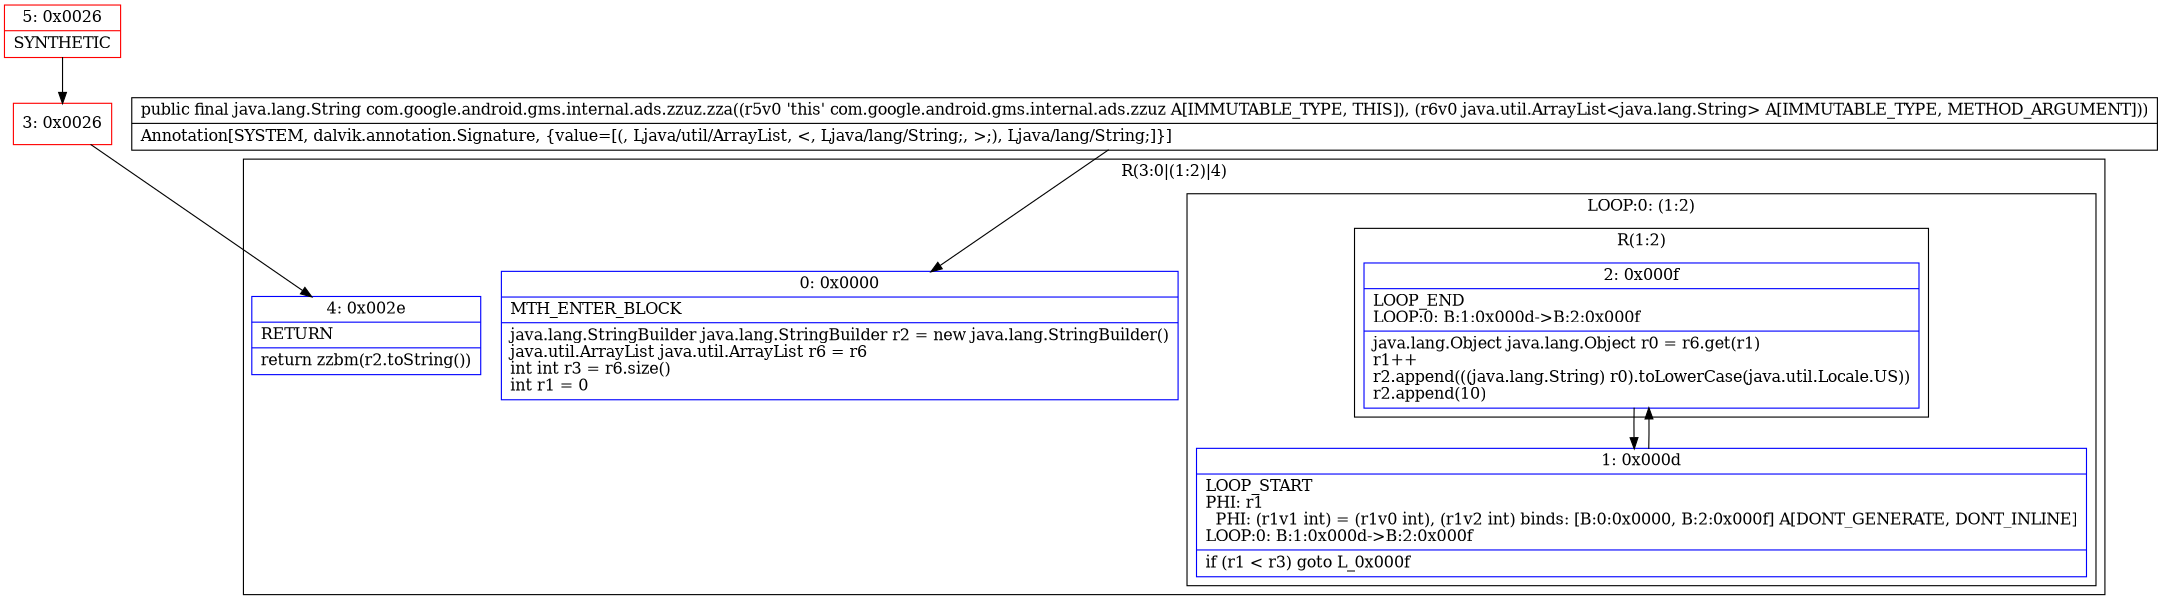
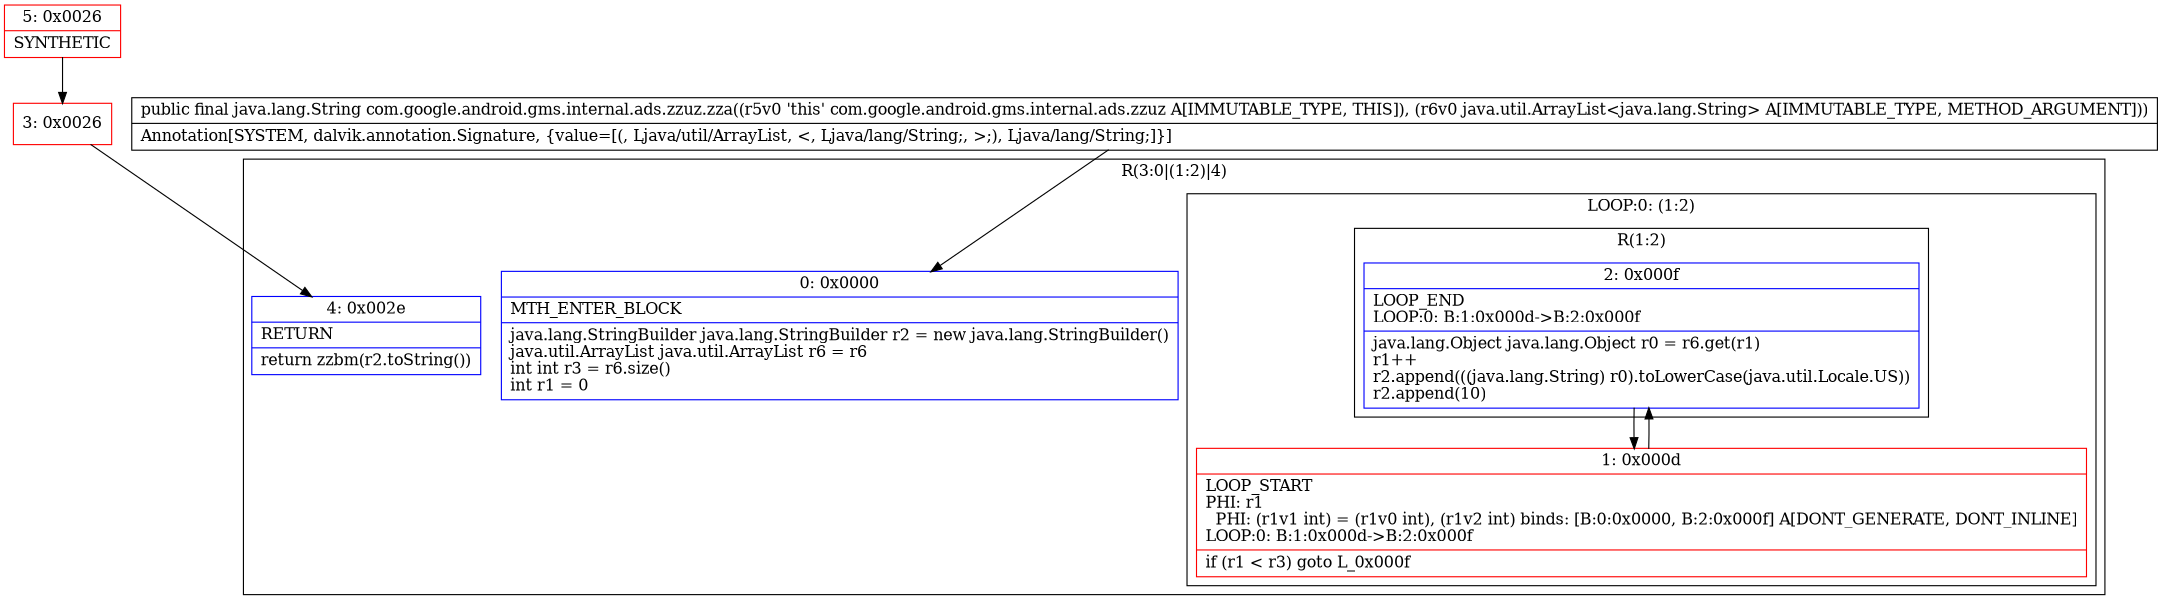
(1642, 513) -> (1642, 513)
